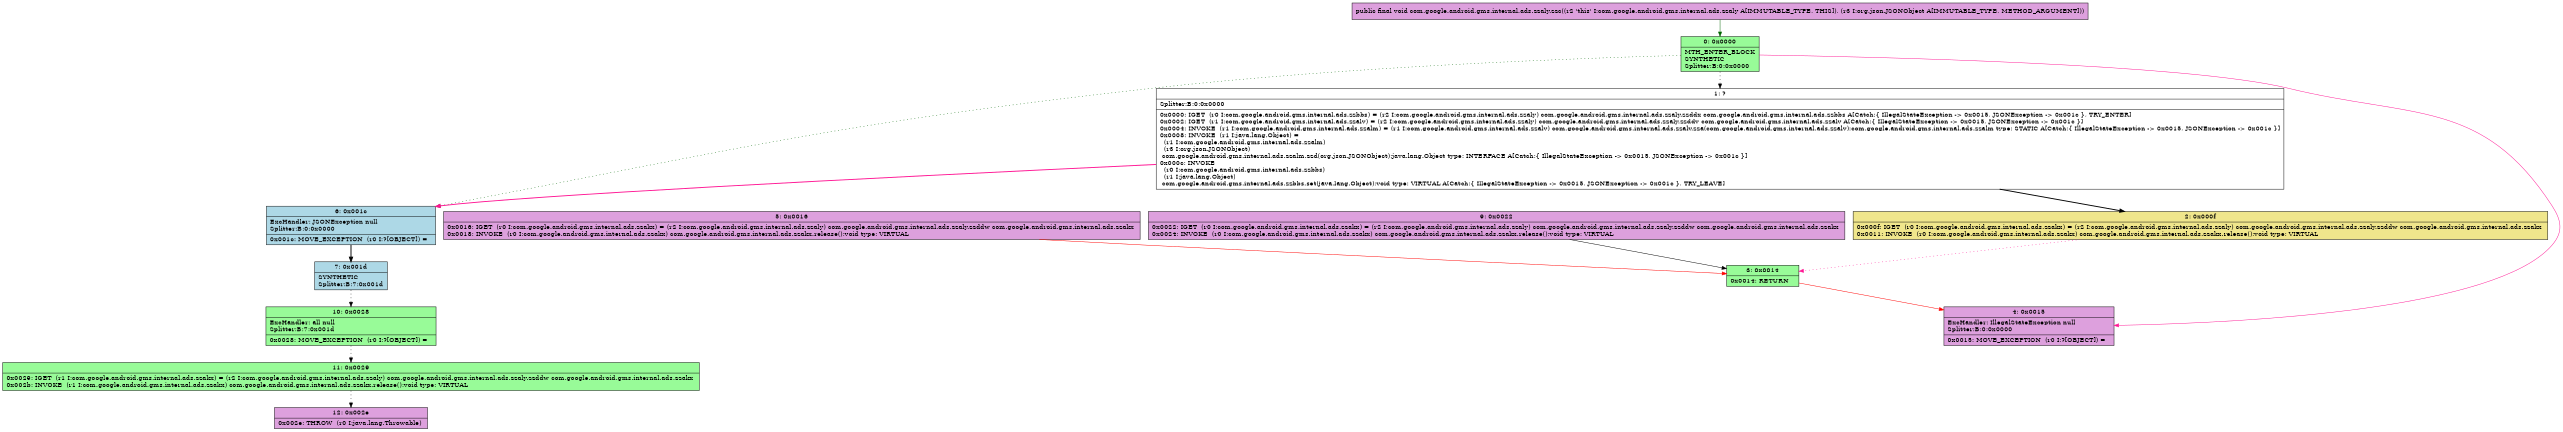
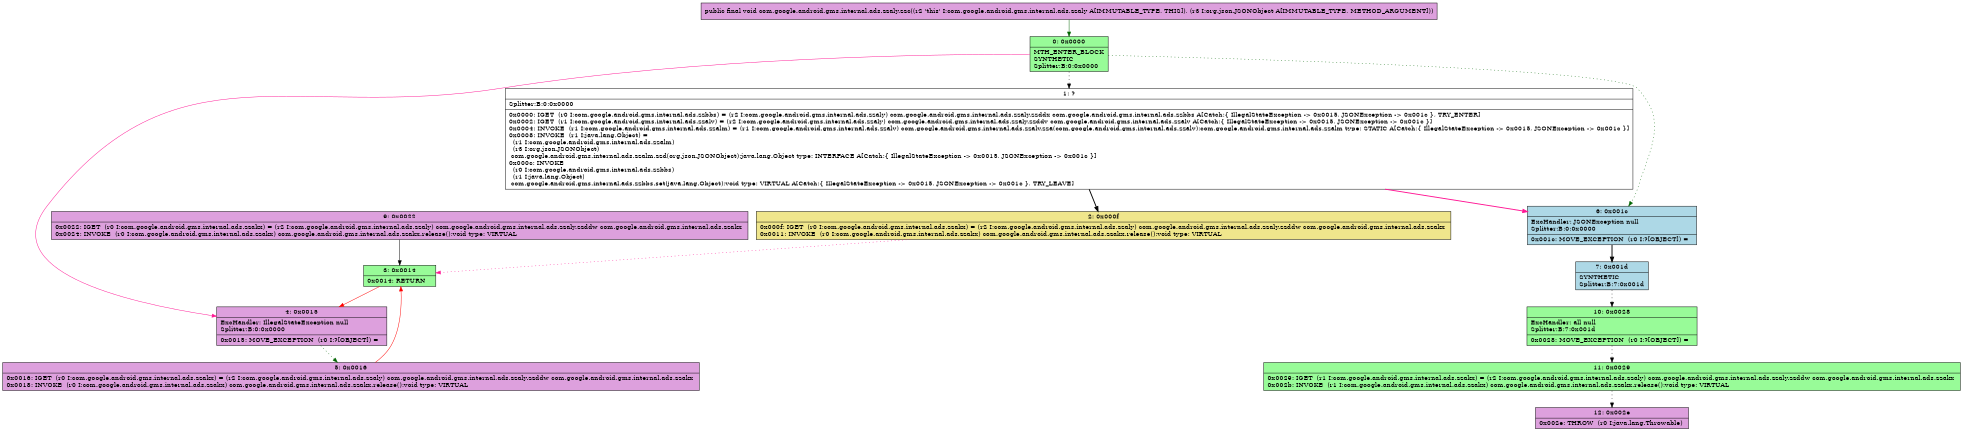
none -> (327, 352)
